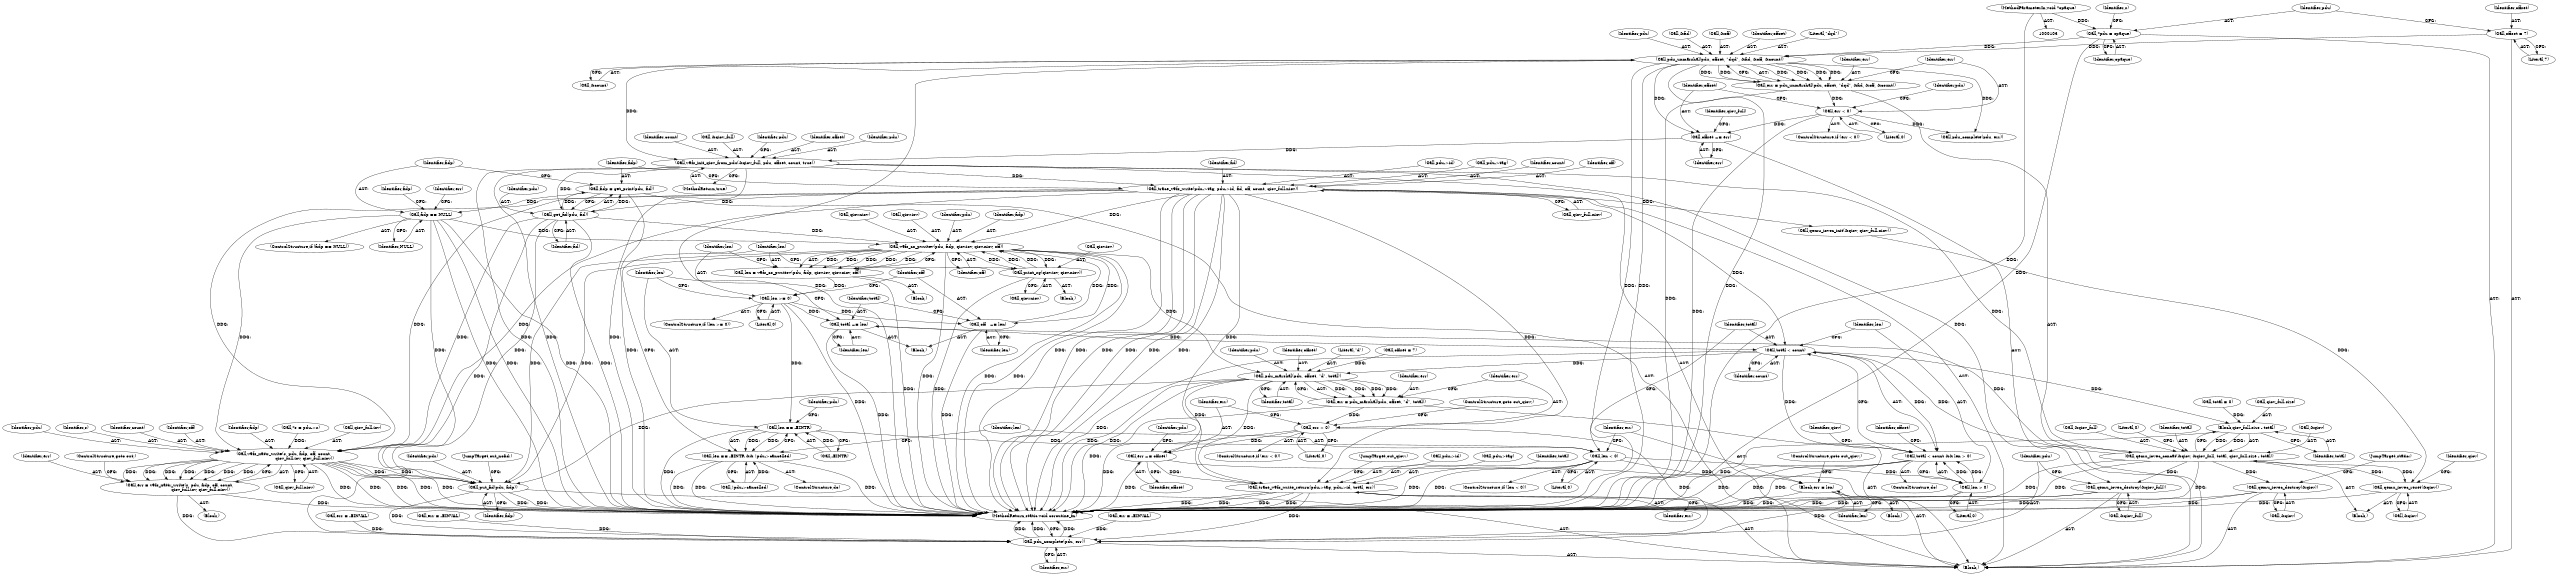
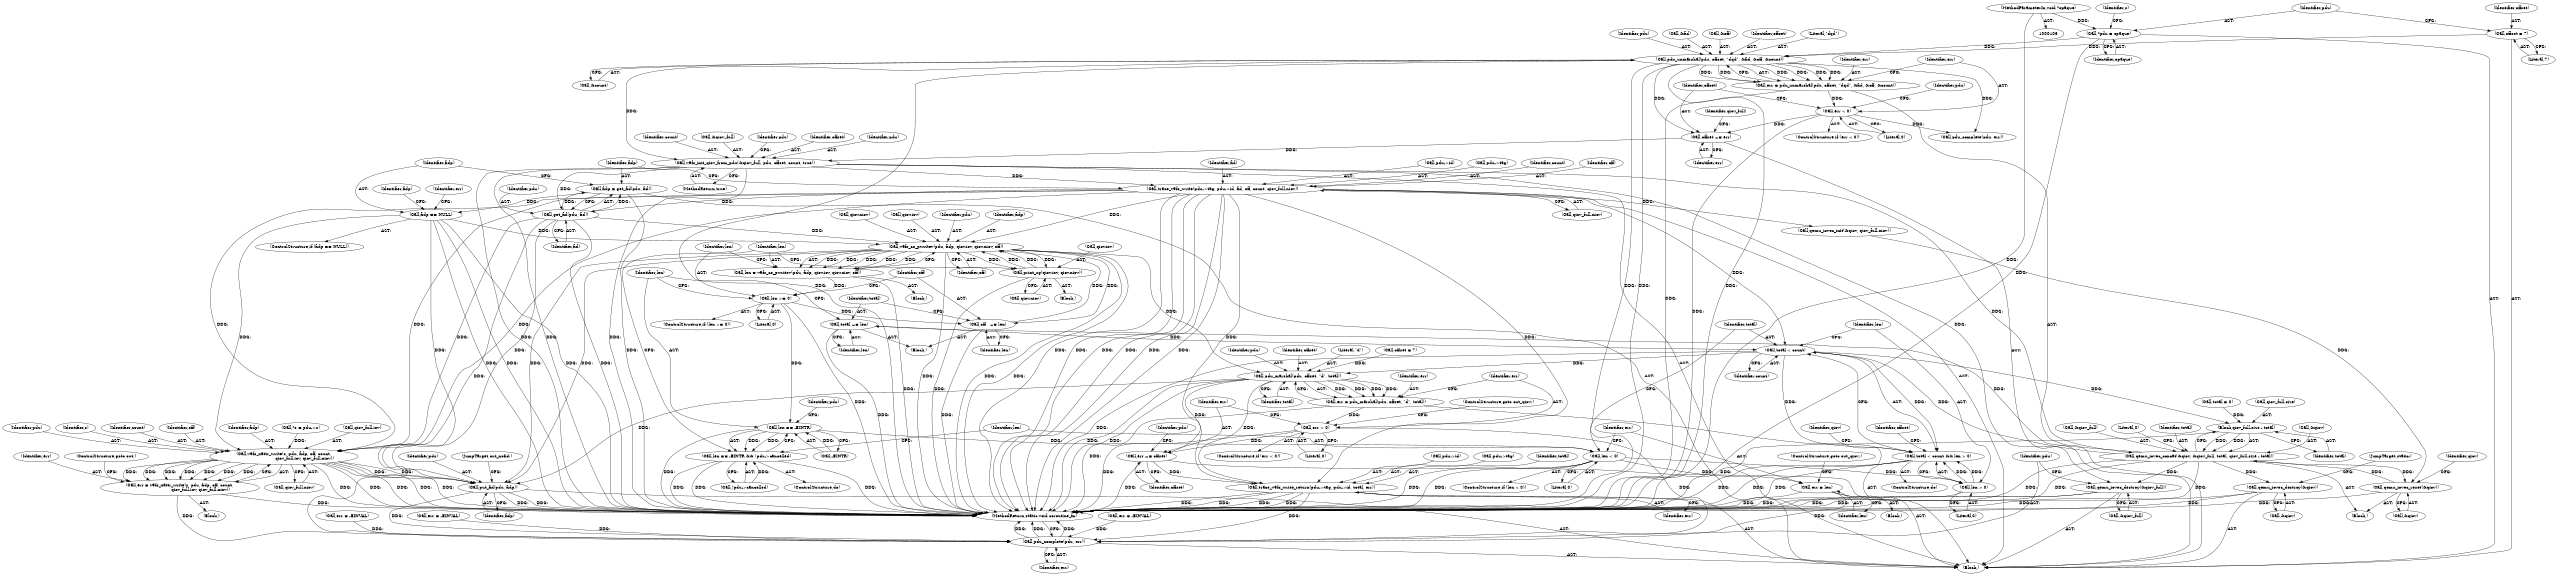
(621, 189) -> (621, 189)
(396, 247) -> none
(807, 313) -> none
(1384, 457) -> none
(1817, 488) -> (1817, 488)
